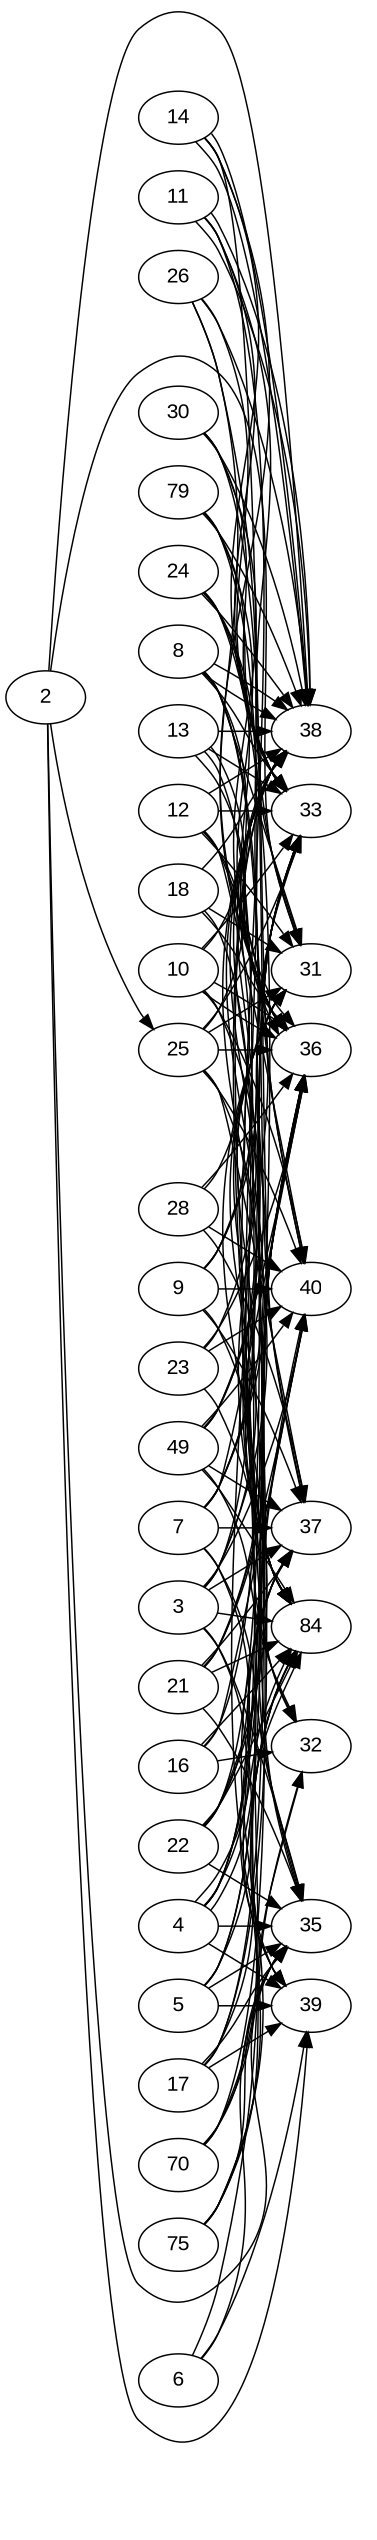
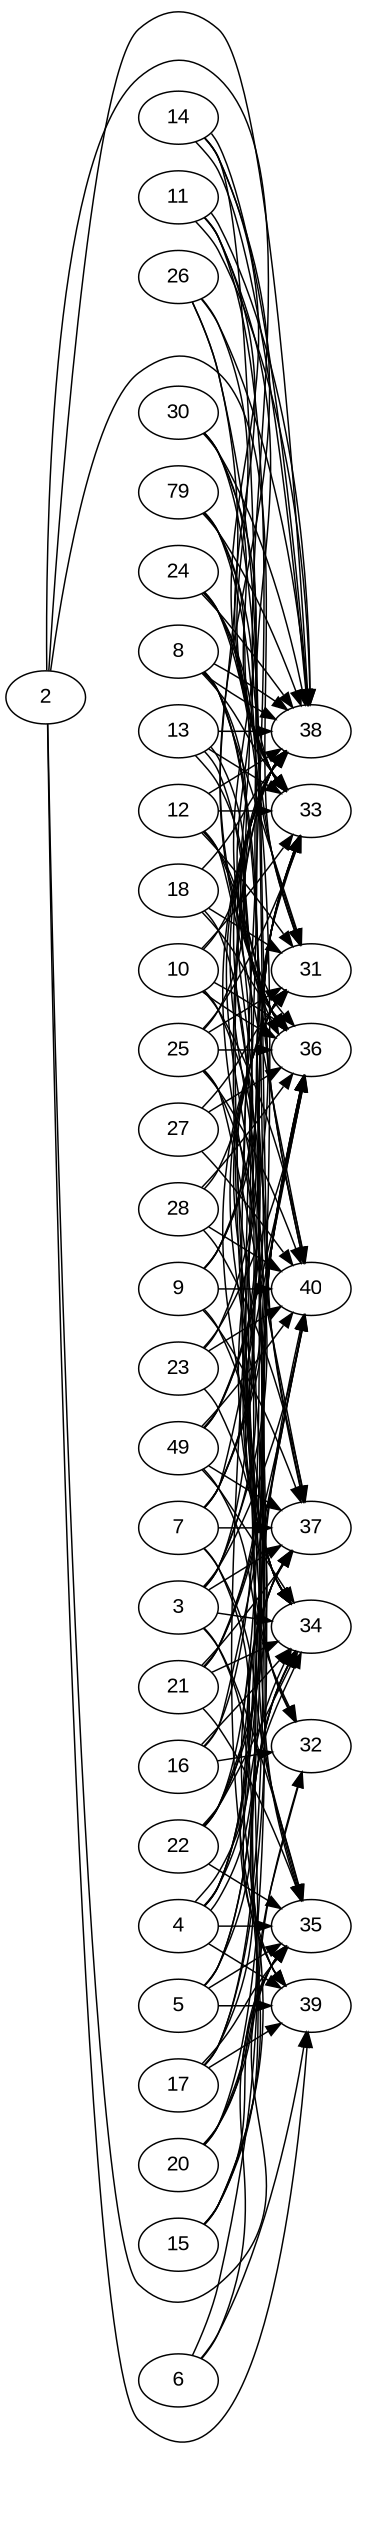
(83, 875) -> (223, 86)
none -> (178, 1130)
(311, 1627) -> (311, 1627)
(178, 2165) -> (178, 2165)
(178, 2245) -> (178, 2245)
